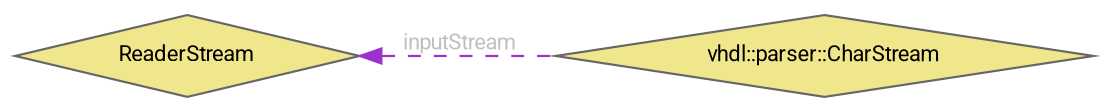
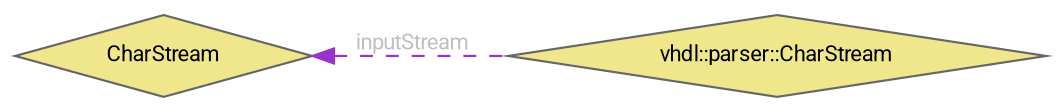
(187, 56) -> (164, 56)
